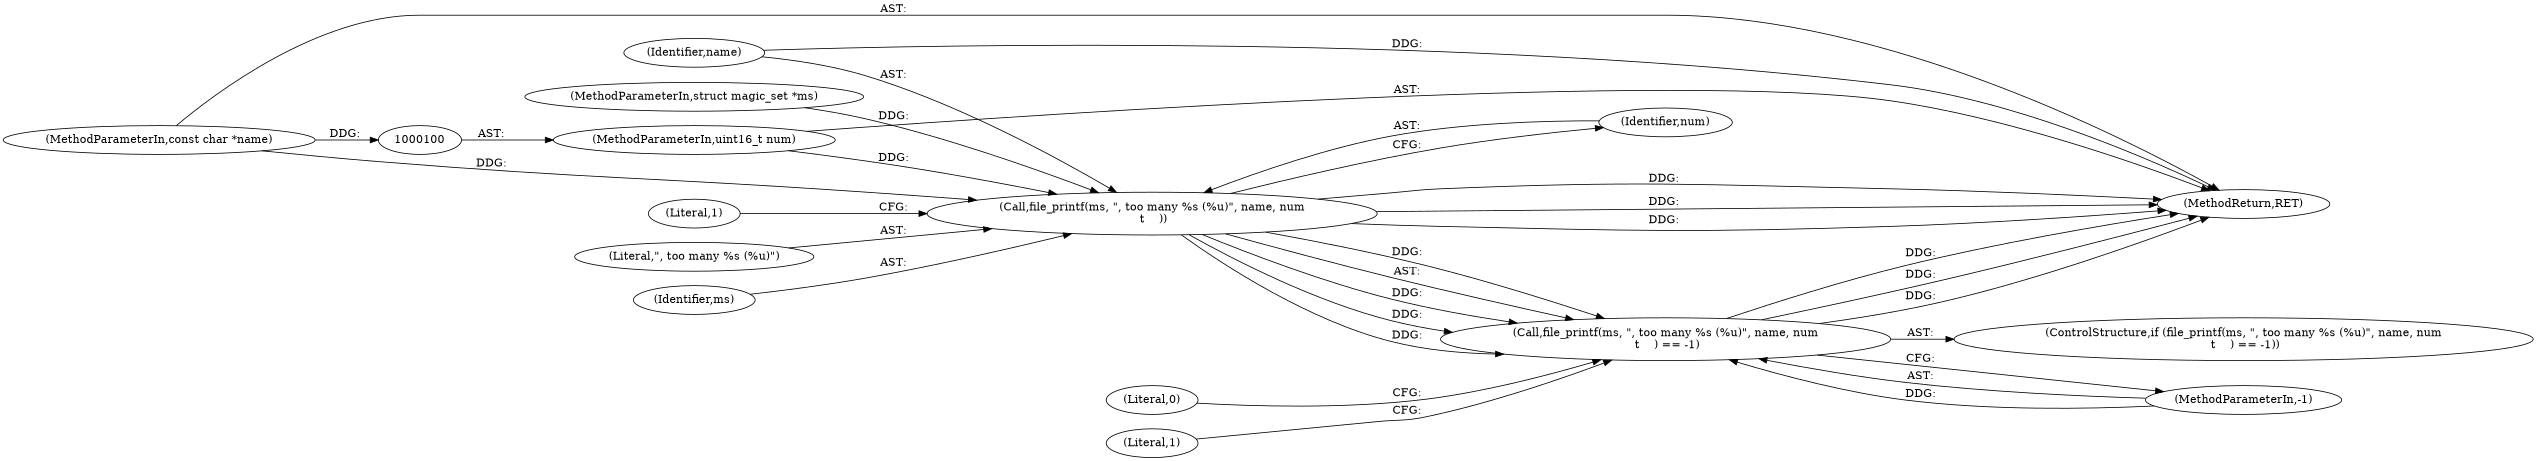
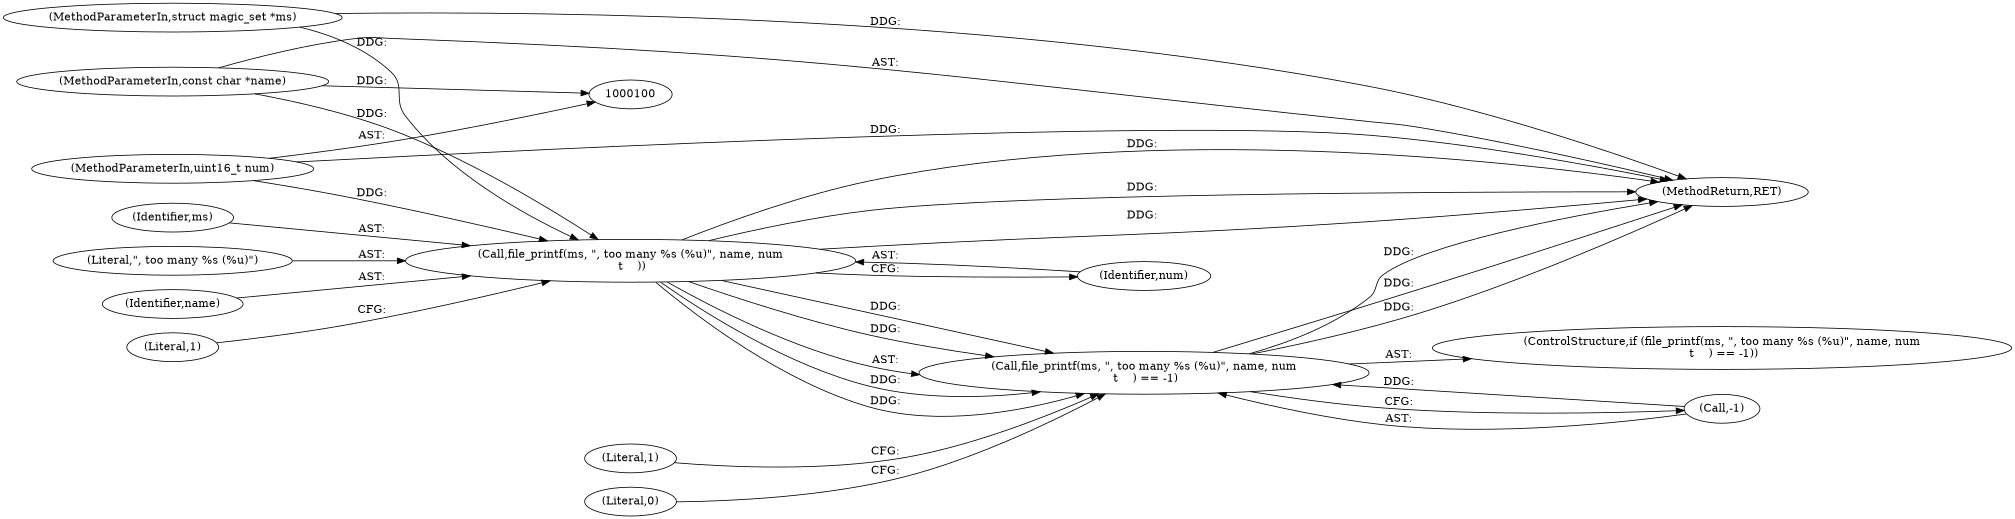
(1495, 54) -> (1015, 39)
(1409, 90) -> (887, 130)
(503, 140) -> (429, 135)
(2244, 400) -> (1722, 409)
